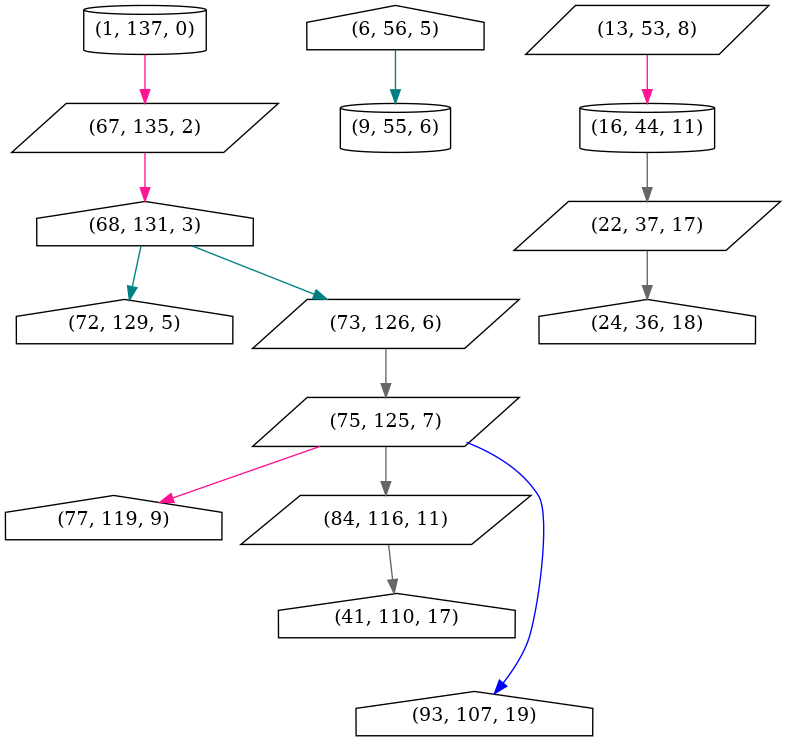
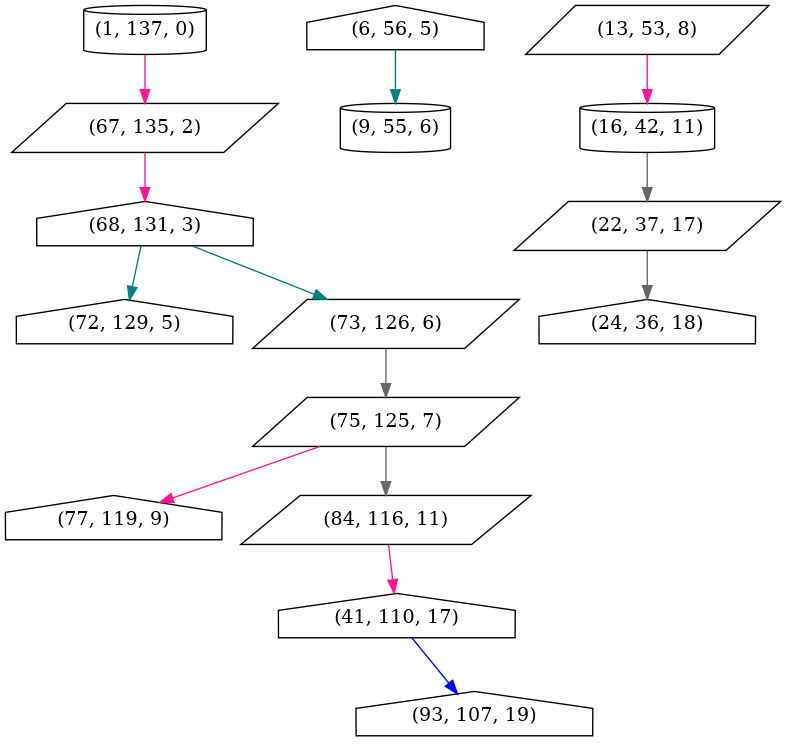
(647, 128) -> (647, 128)
(543, 548) -> (430, 661)
(391, 562) -> (391, 562)
